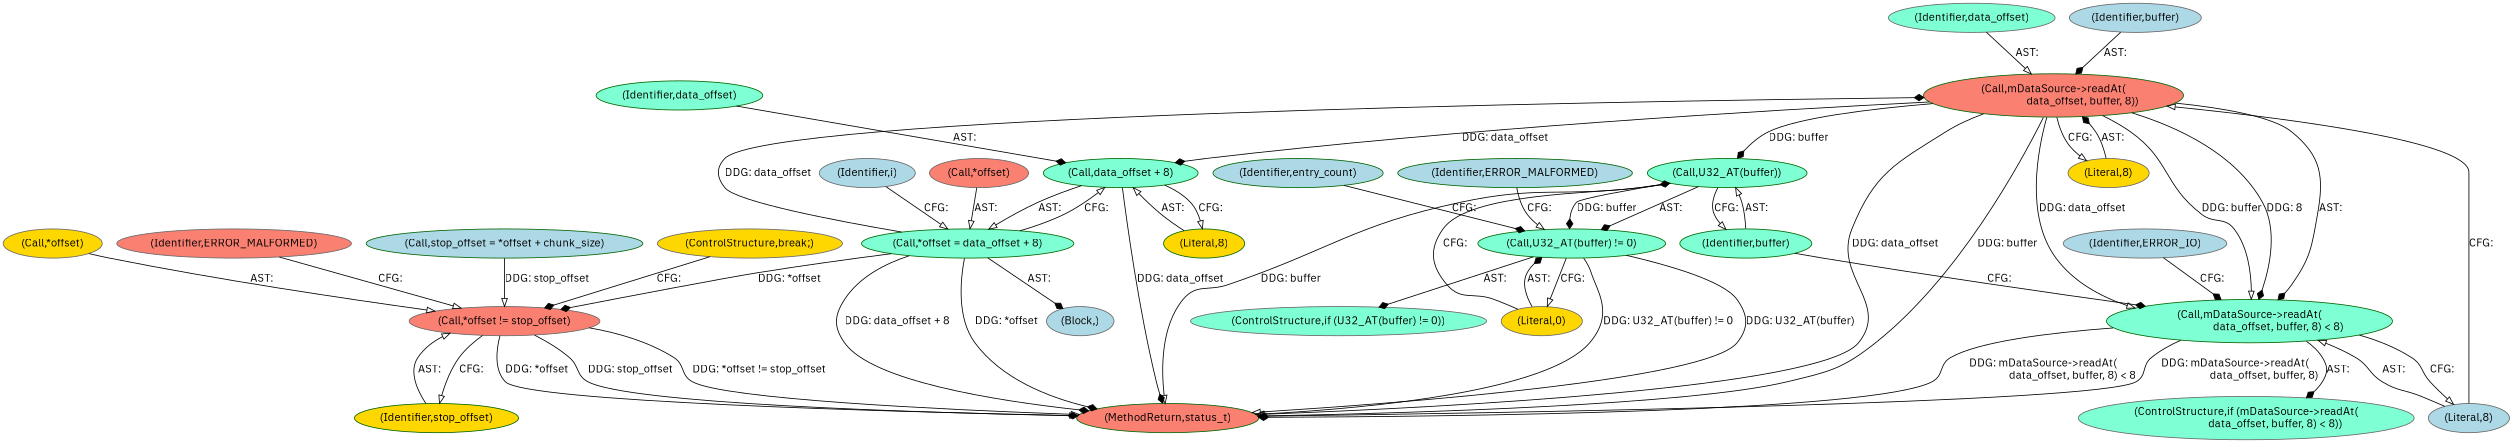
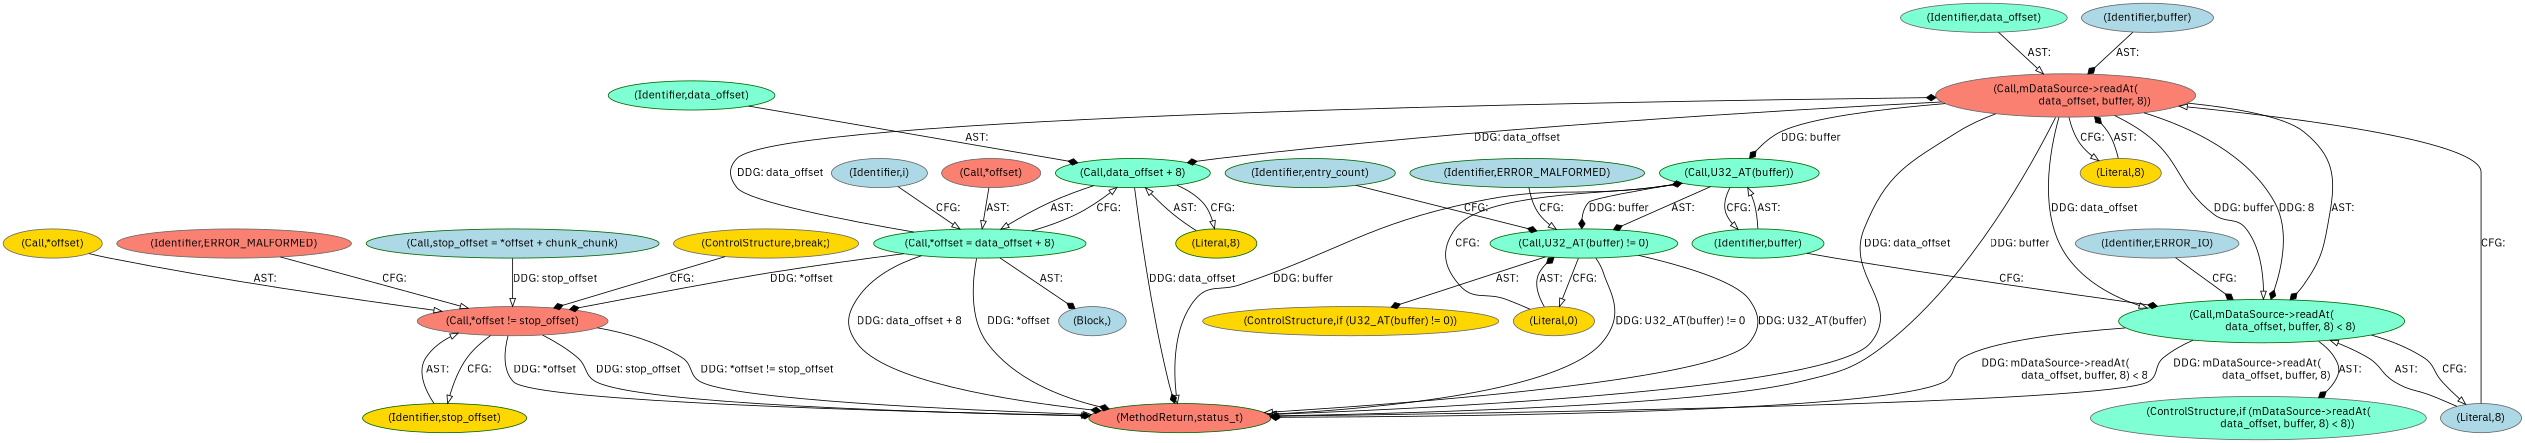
(2054, 95) -> (2066, 95)
(505, 244) -> (513, 244)
(1339, 321) -> (1351, 321)
